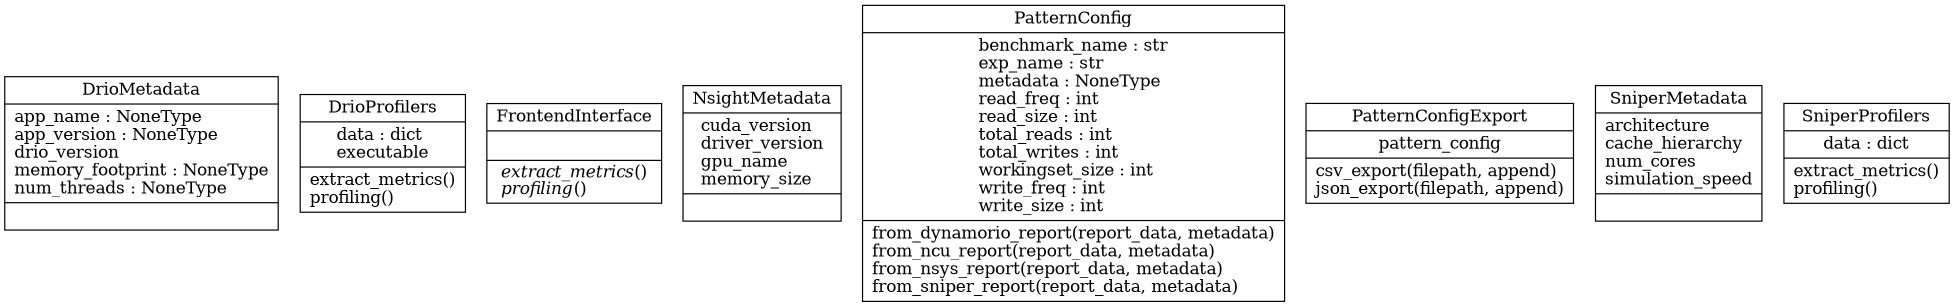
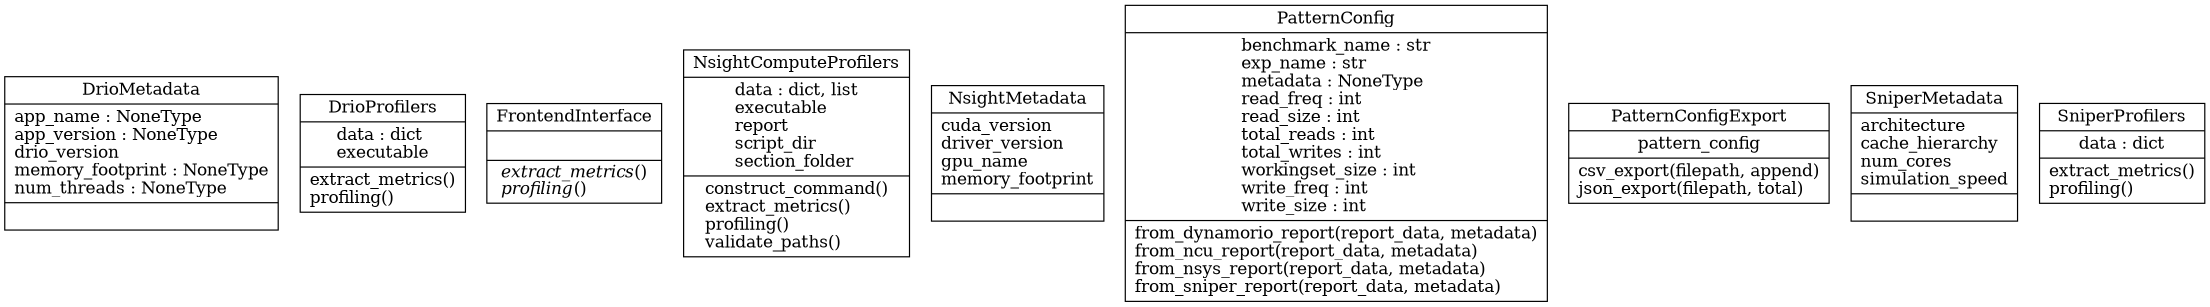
none -> (797, 153)
(757, 180) -> (1018, 180)
(1440, 189) -> (1691, 189)
